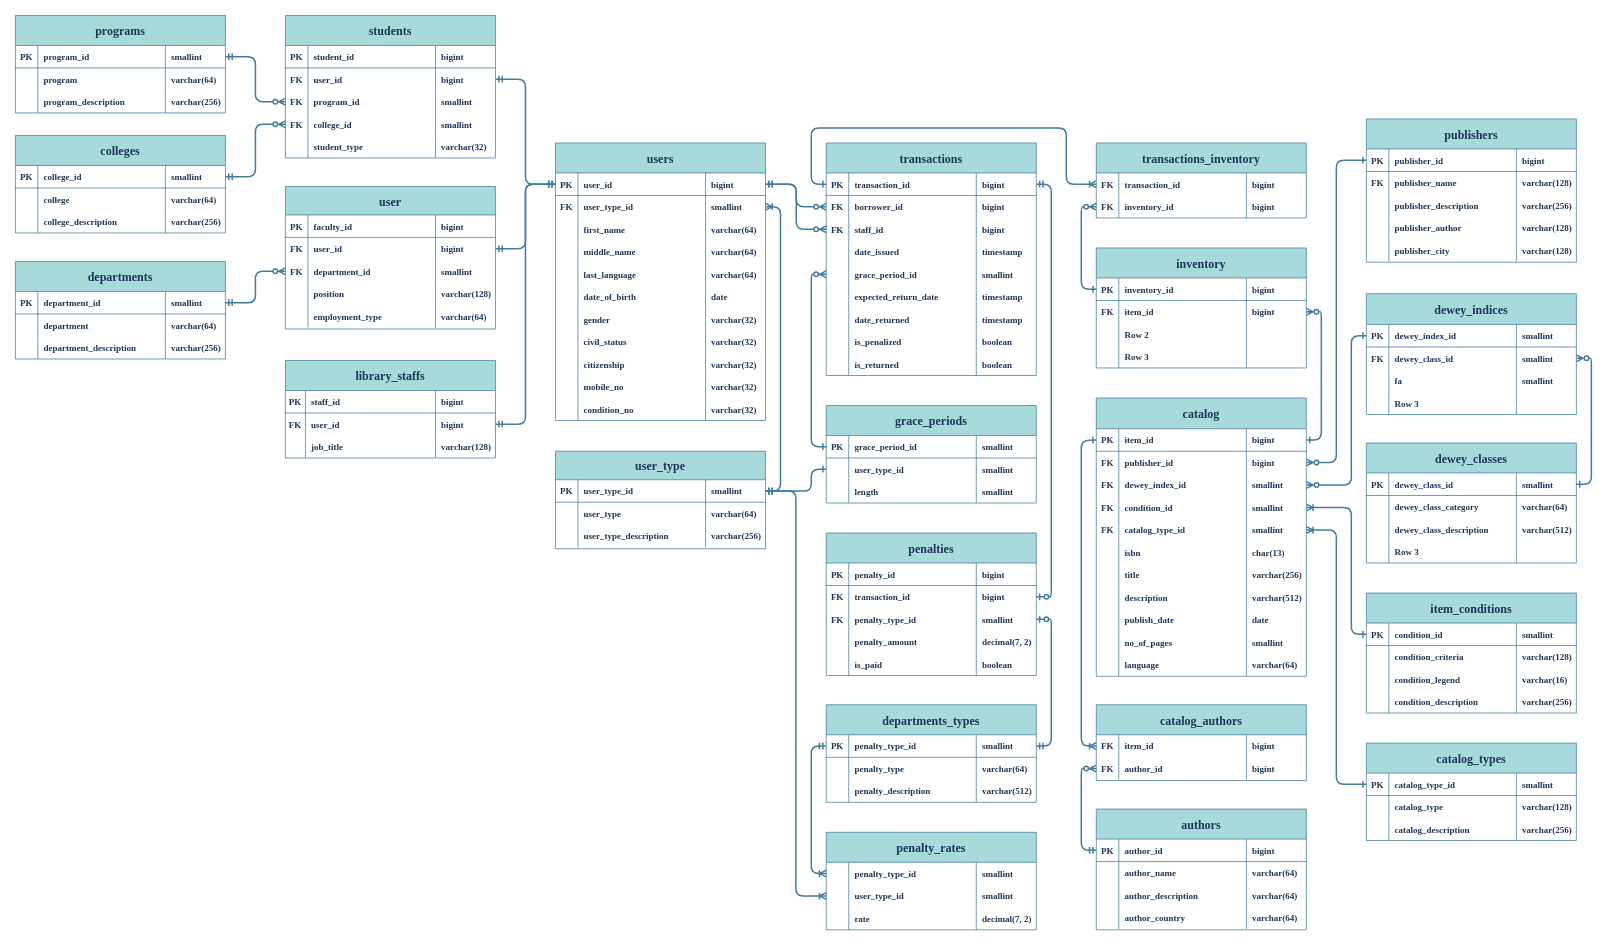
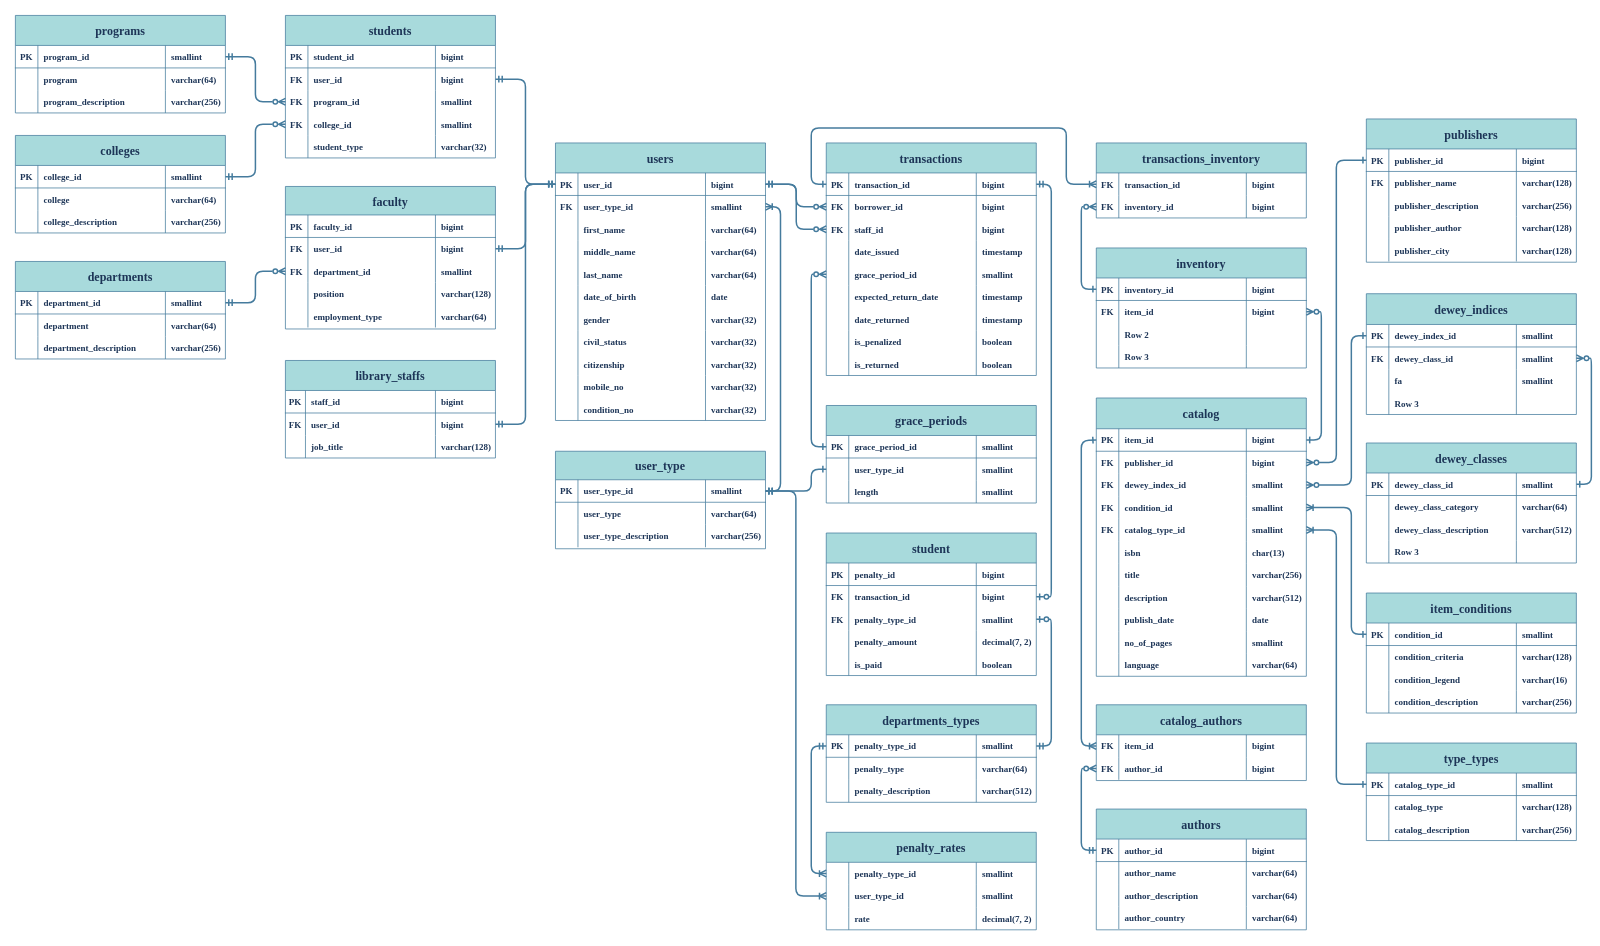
(390, 202) -> (390, 202)
(614, 275) -> (605, 275)
(931, 549) -> (931, 549)
(1471, 759) -> (1471, 759)
